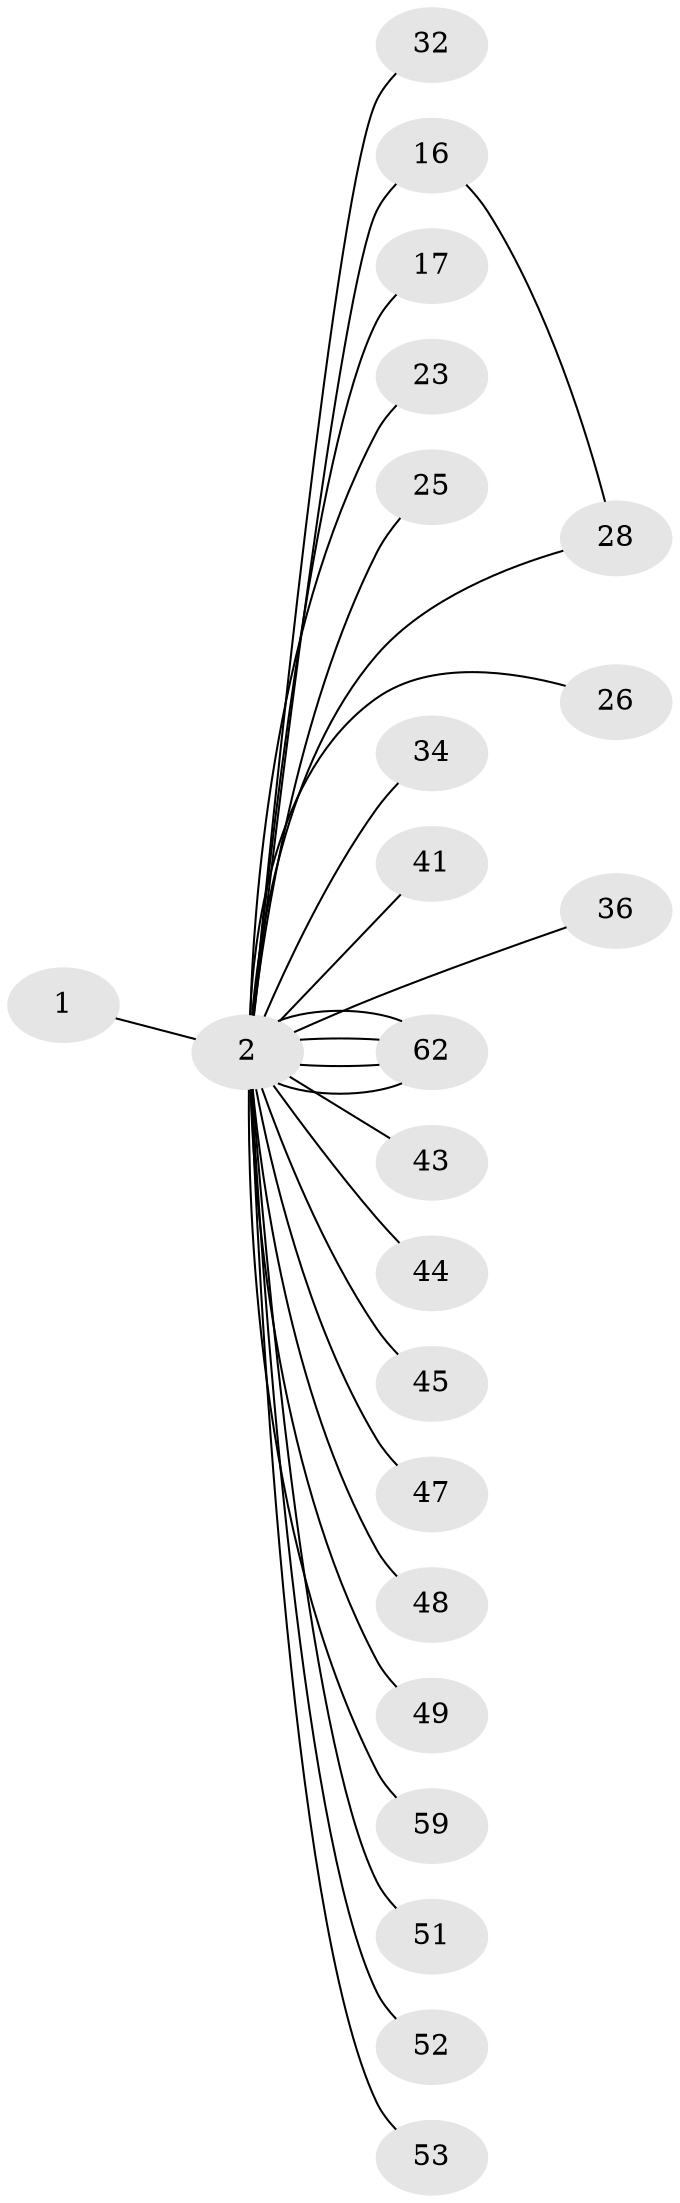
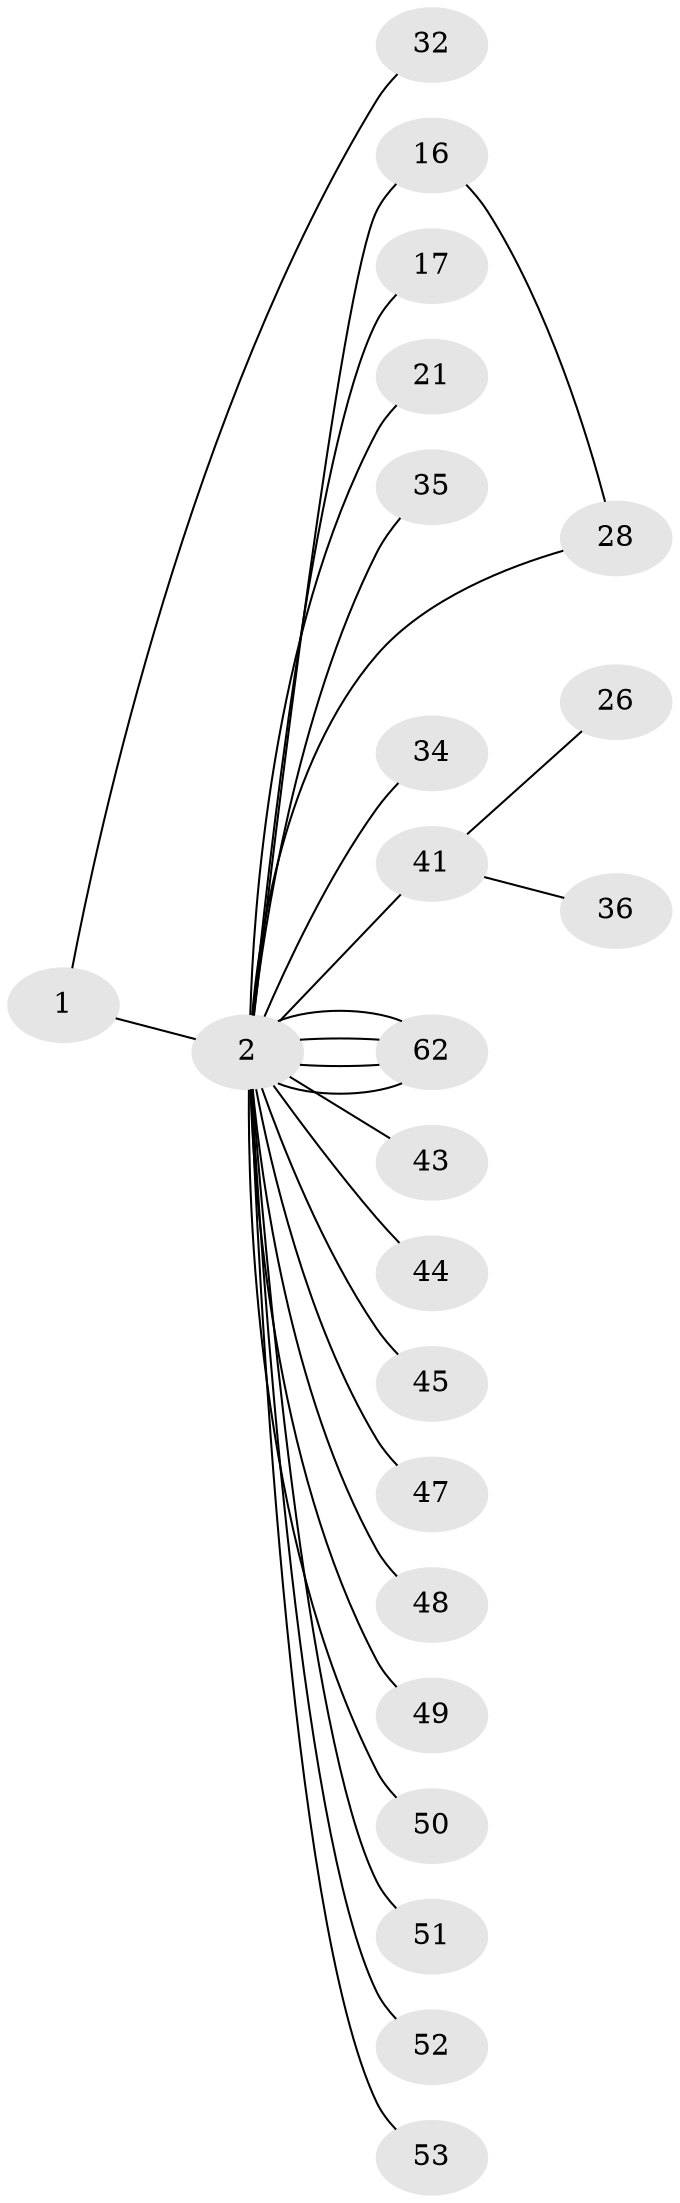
(432, 377) -> (432, 377)
(319, 420) -> (195, 506)
(432, 487) -> (432, 487)
(349, 723) -> (525, 783)
(429, 977) -> (524, 888)
(432, 1826) -> (432, 1826)
